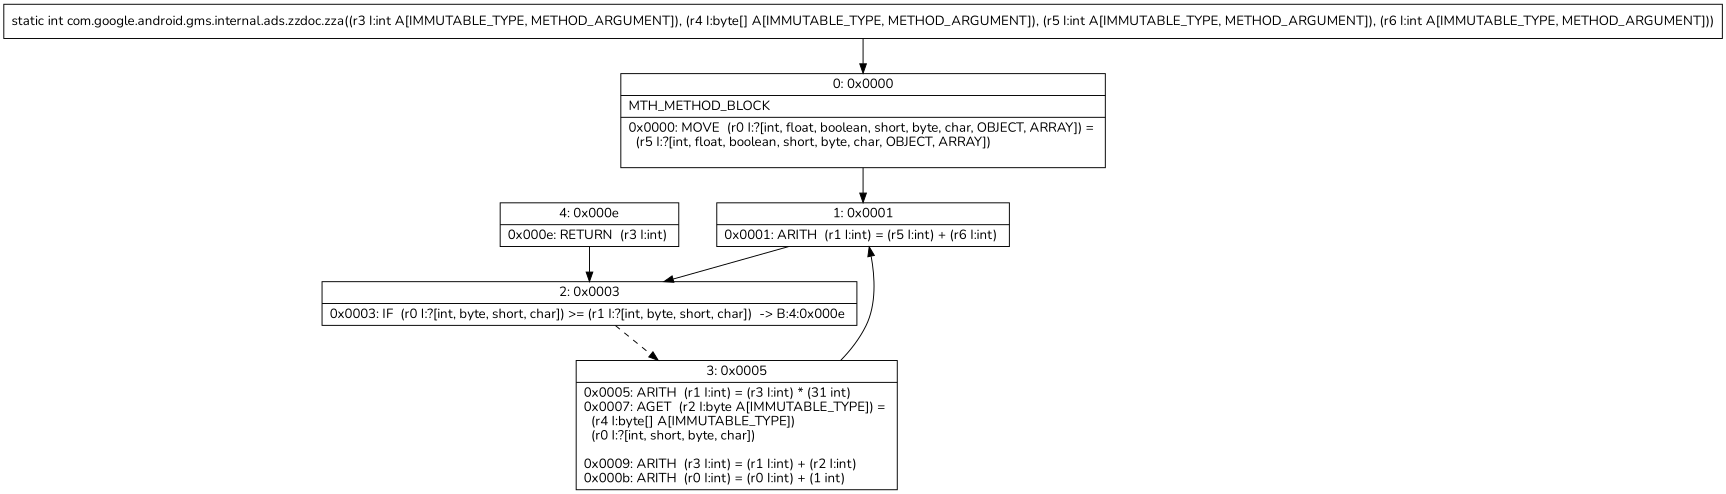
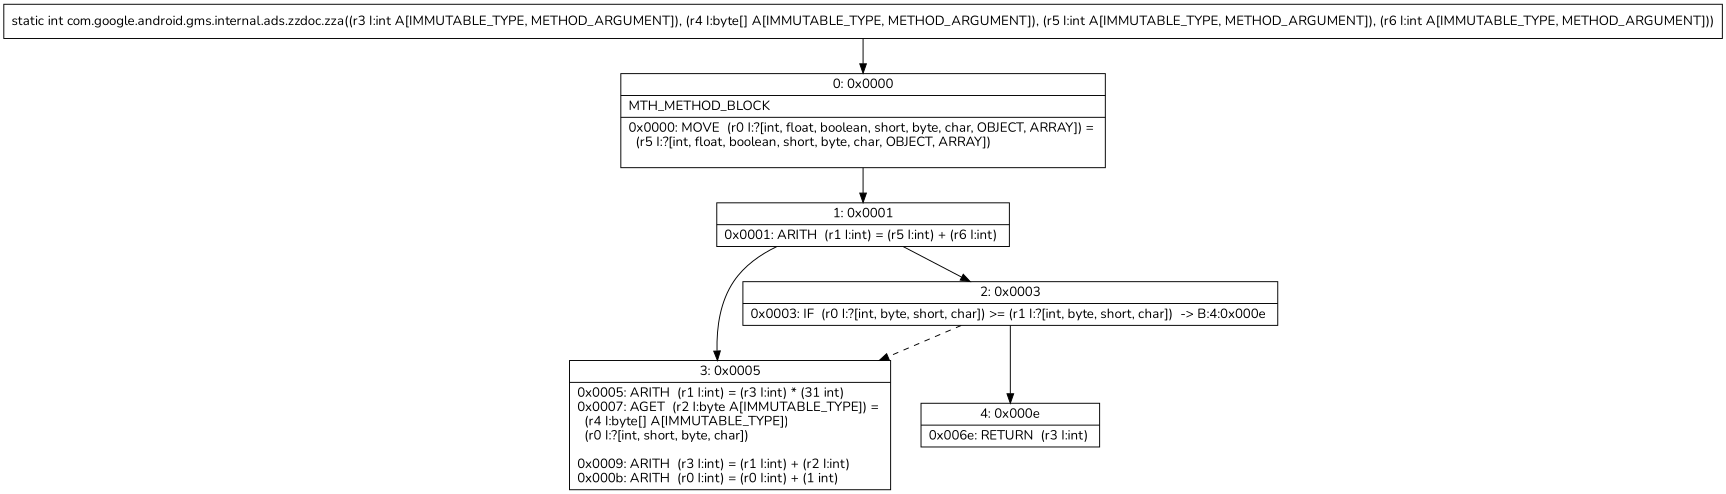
(589, 235) -> (1010, 436)
(589, 259) -> (1010, 360)
(871, 313) -> (730, 288)
